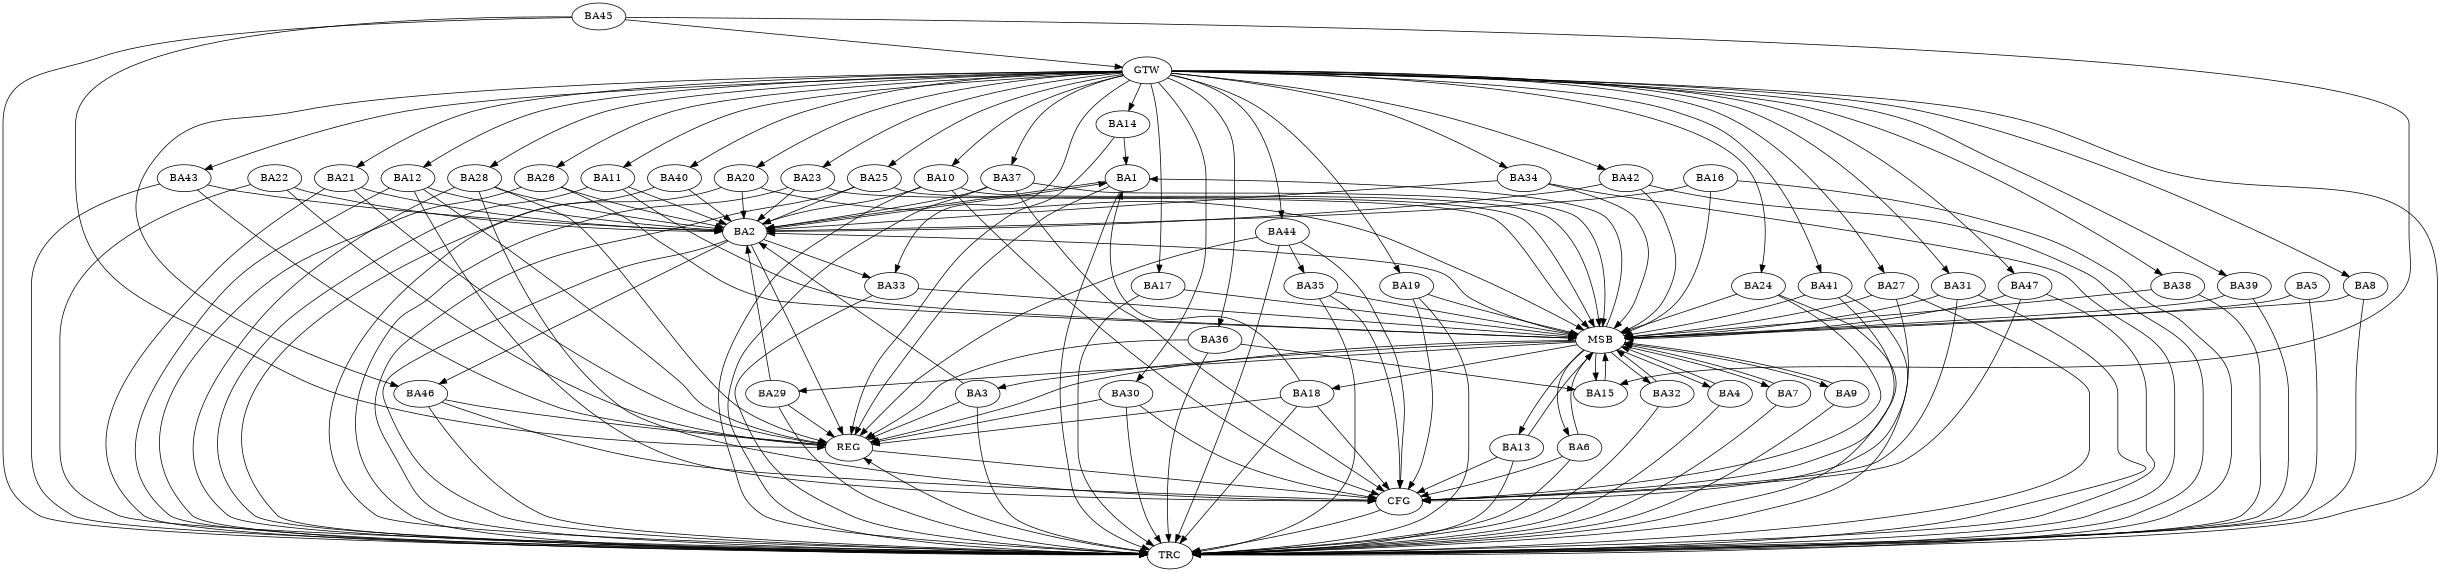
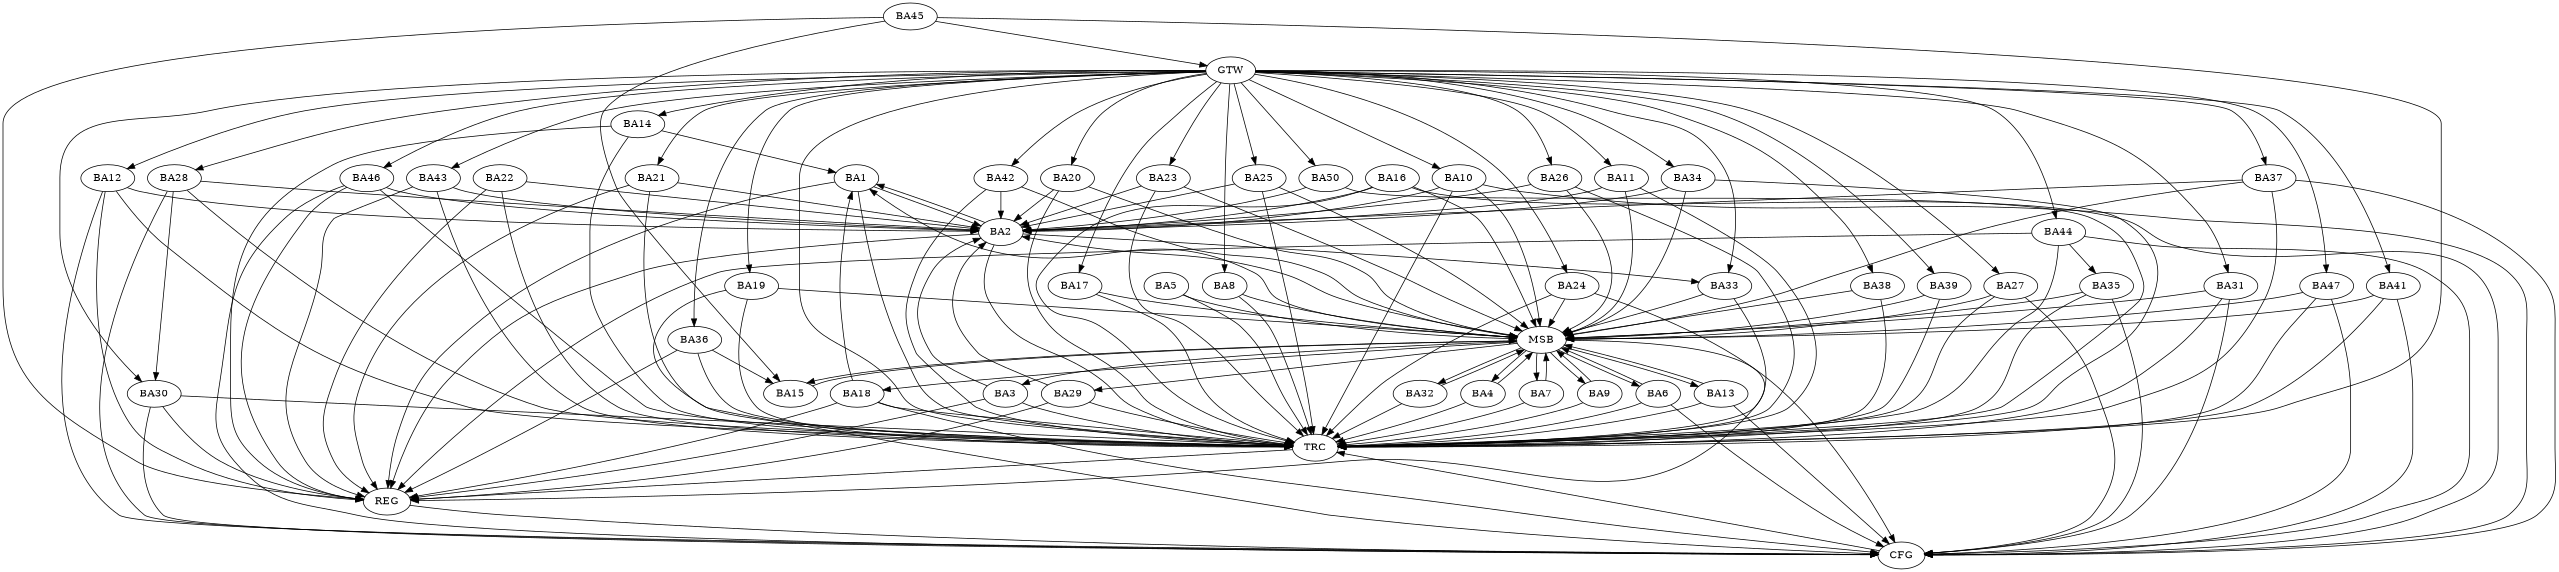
(674, 178) -> (1326, 178)
none -> (2286, 256)
(594, 307) -> (619, 215)
(656, 316) -> (165, 282)
none -> (665, 403)
